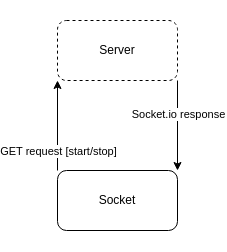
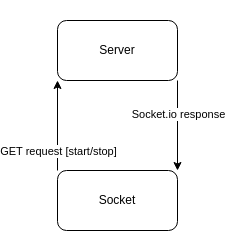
(118, 51) -> (118, 51)
